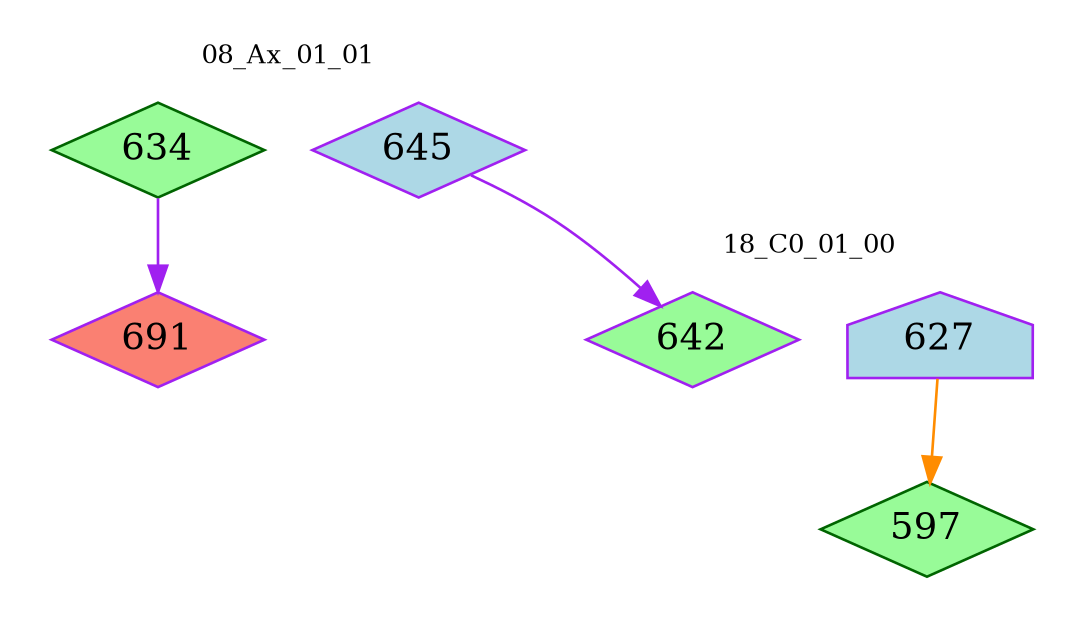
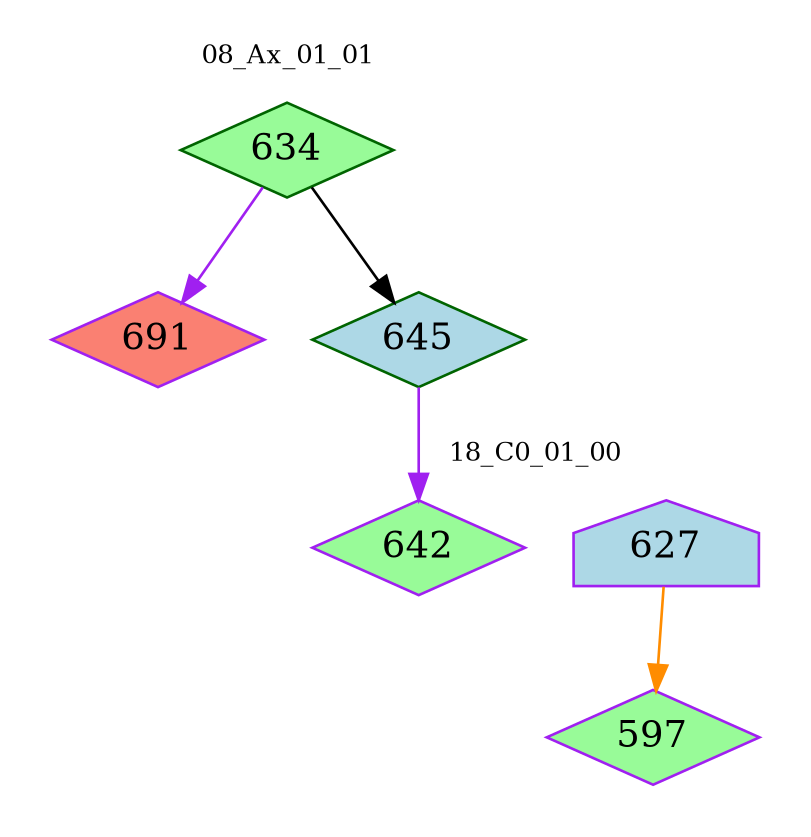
(419, 150) -> (419, 340)
none -> (345, 234)
(927, 529) -> (653, 737)
